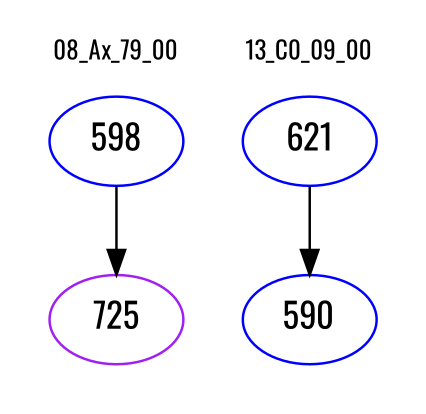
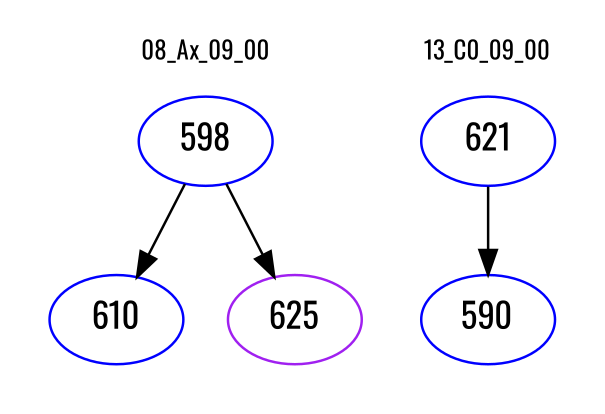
(116, 53) -> (206, 53)
none -> (116, 320)
(116, 320) -> (295, 320)
